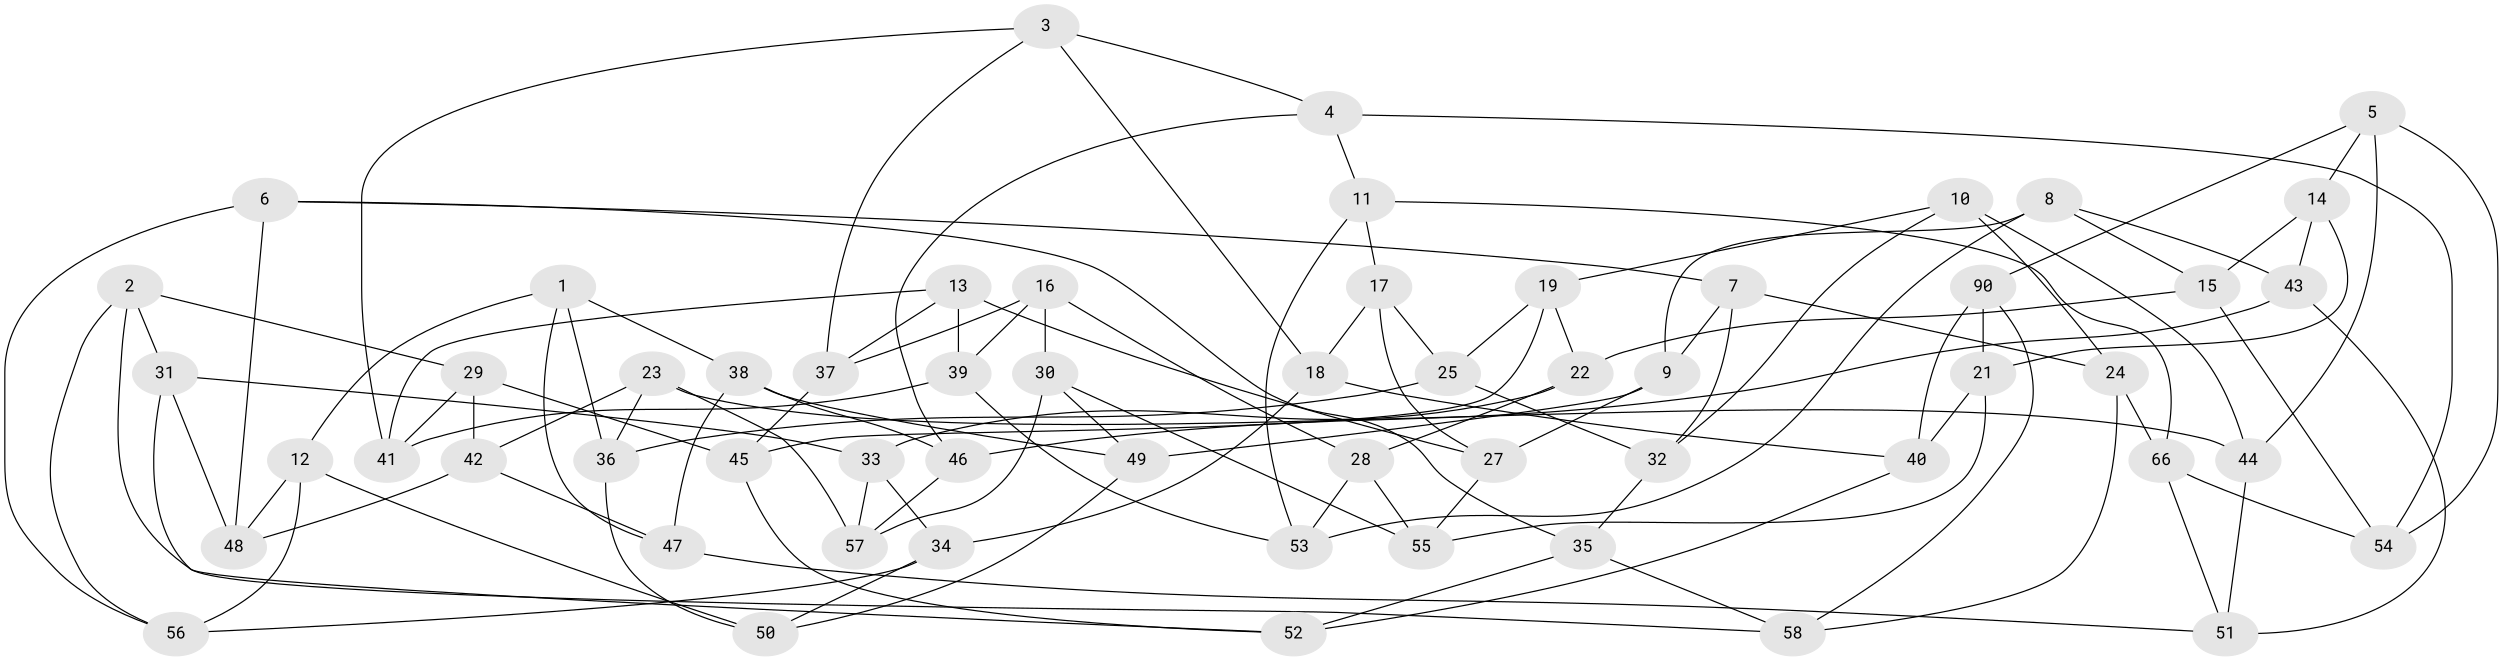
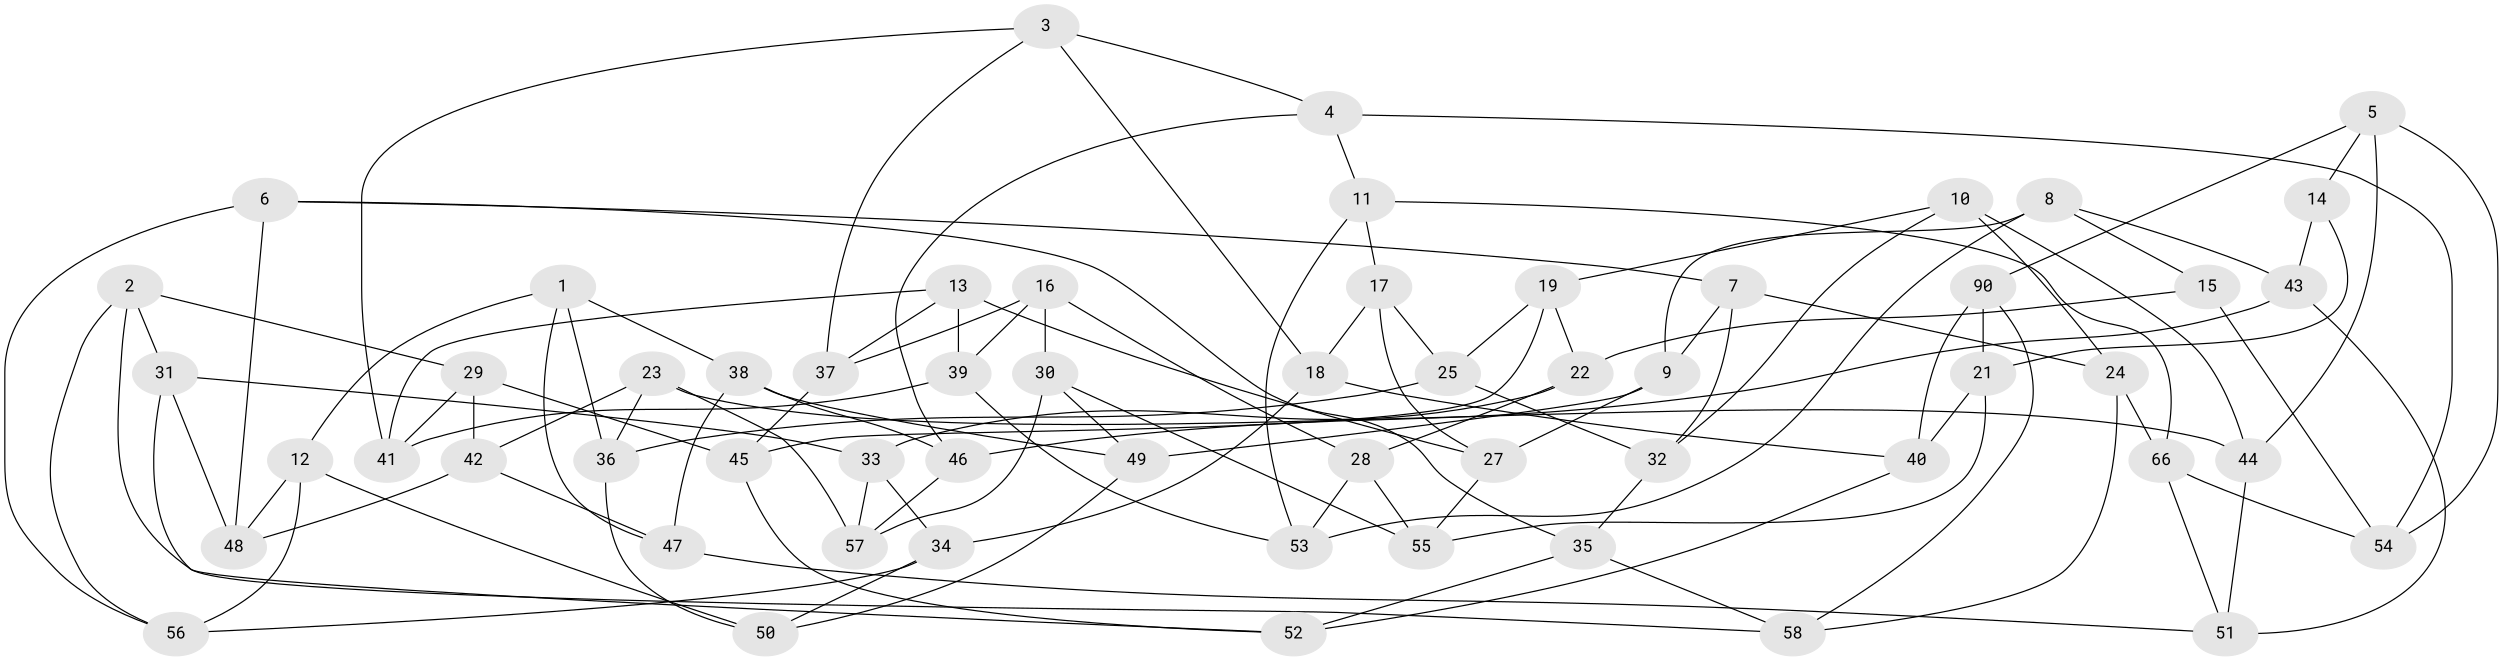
(2262, 244) -> none
